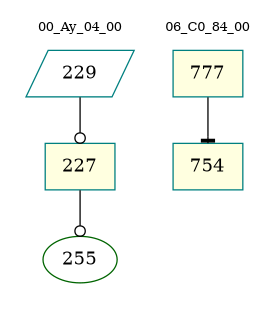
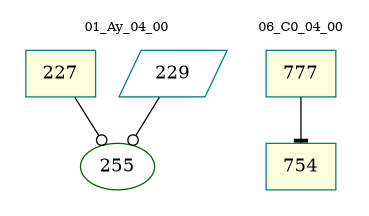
(80, 28) -> (127, 28)
(208, 28) -> (301, 28)
(80, 115) -> (148, 116)
